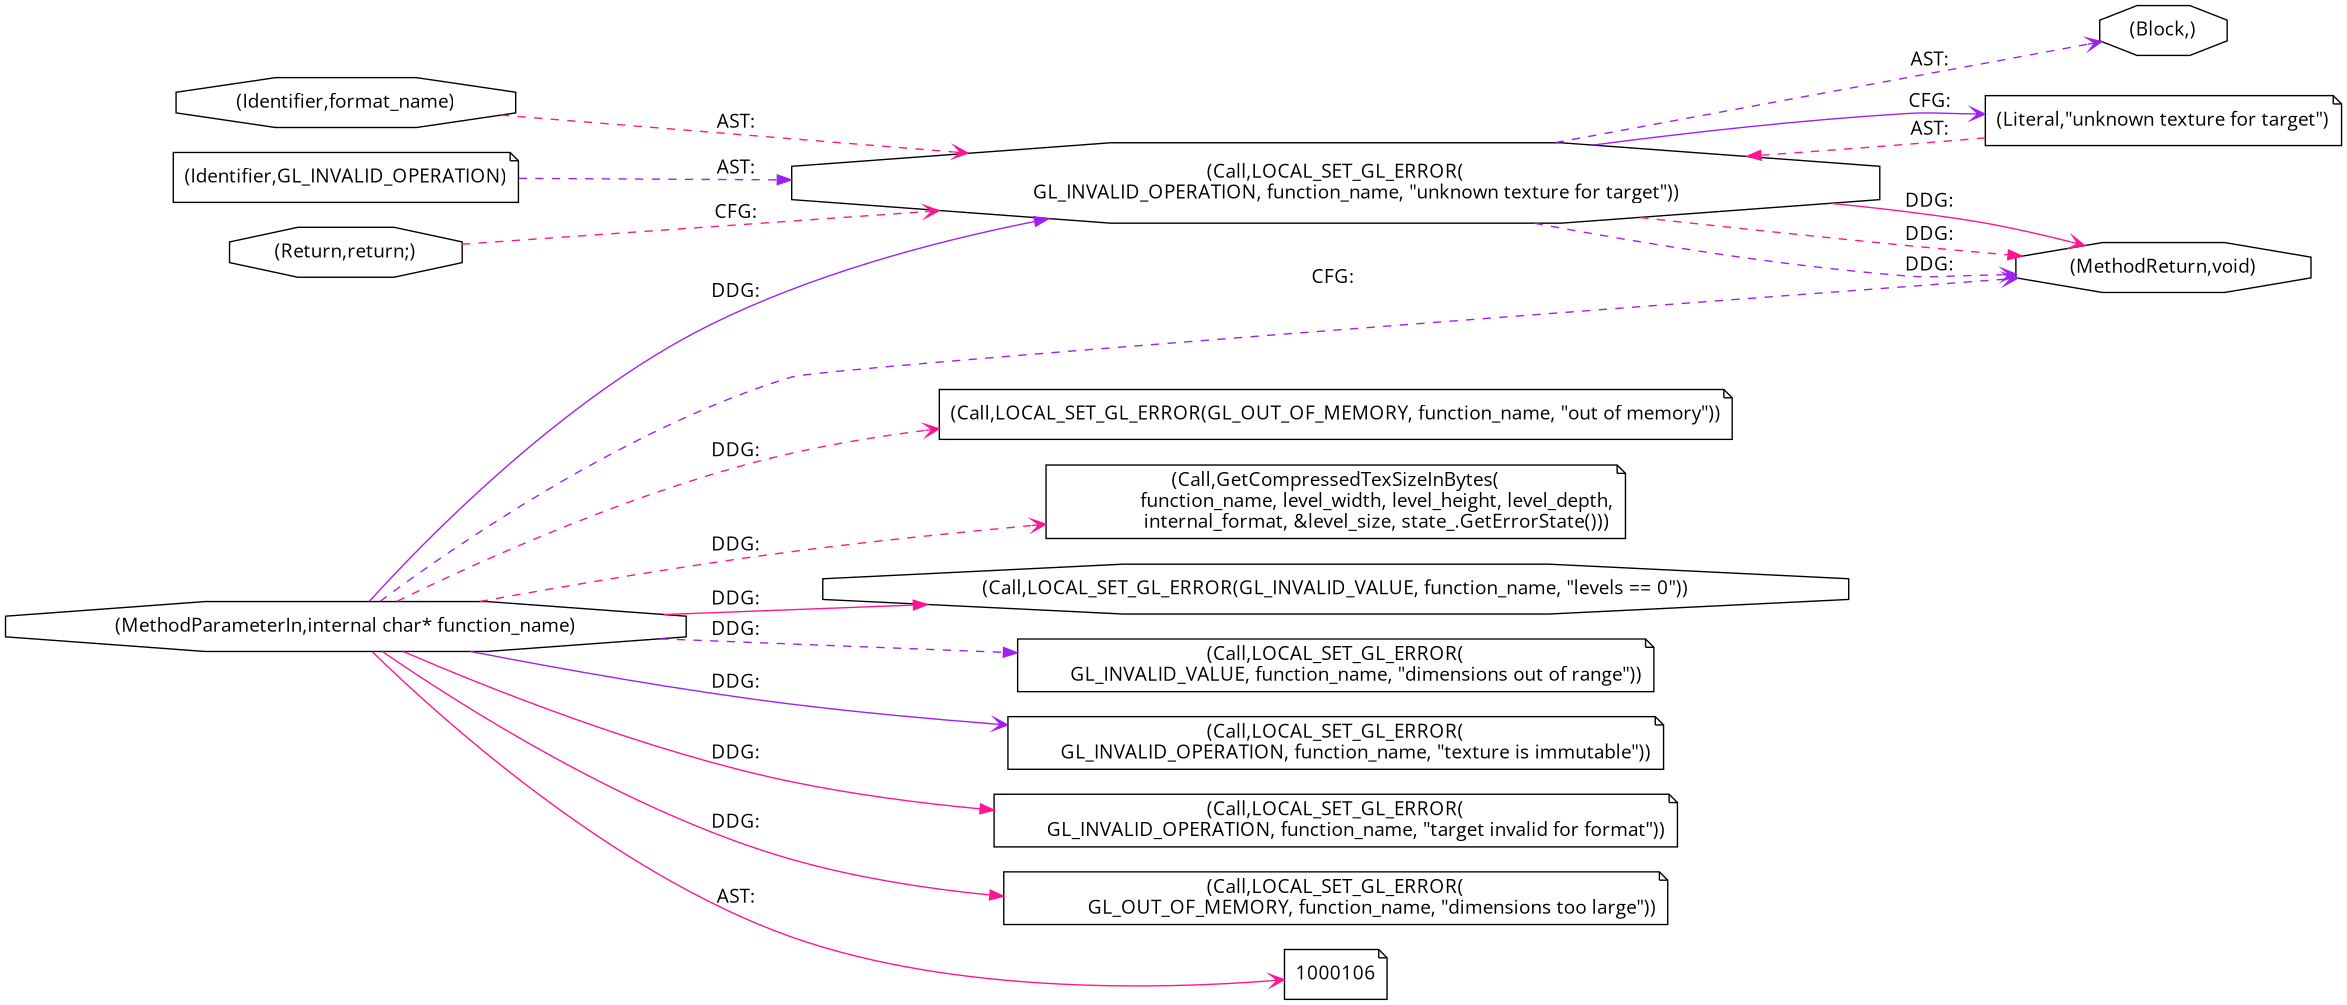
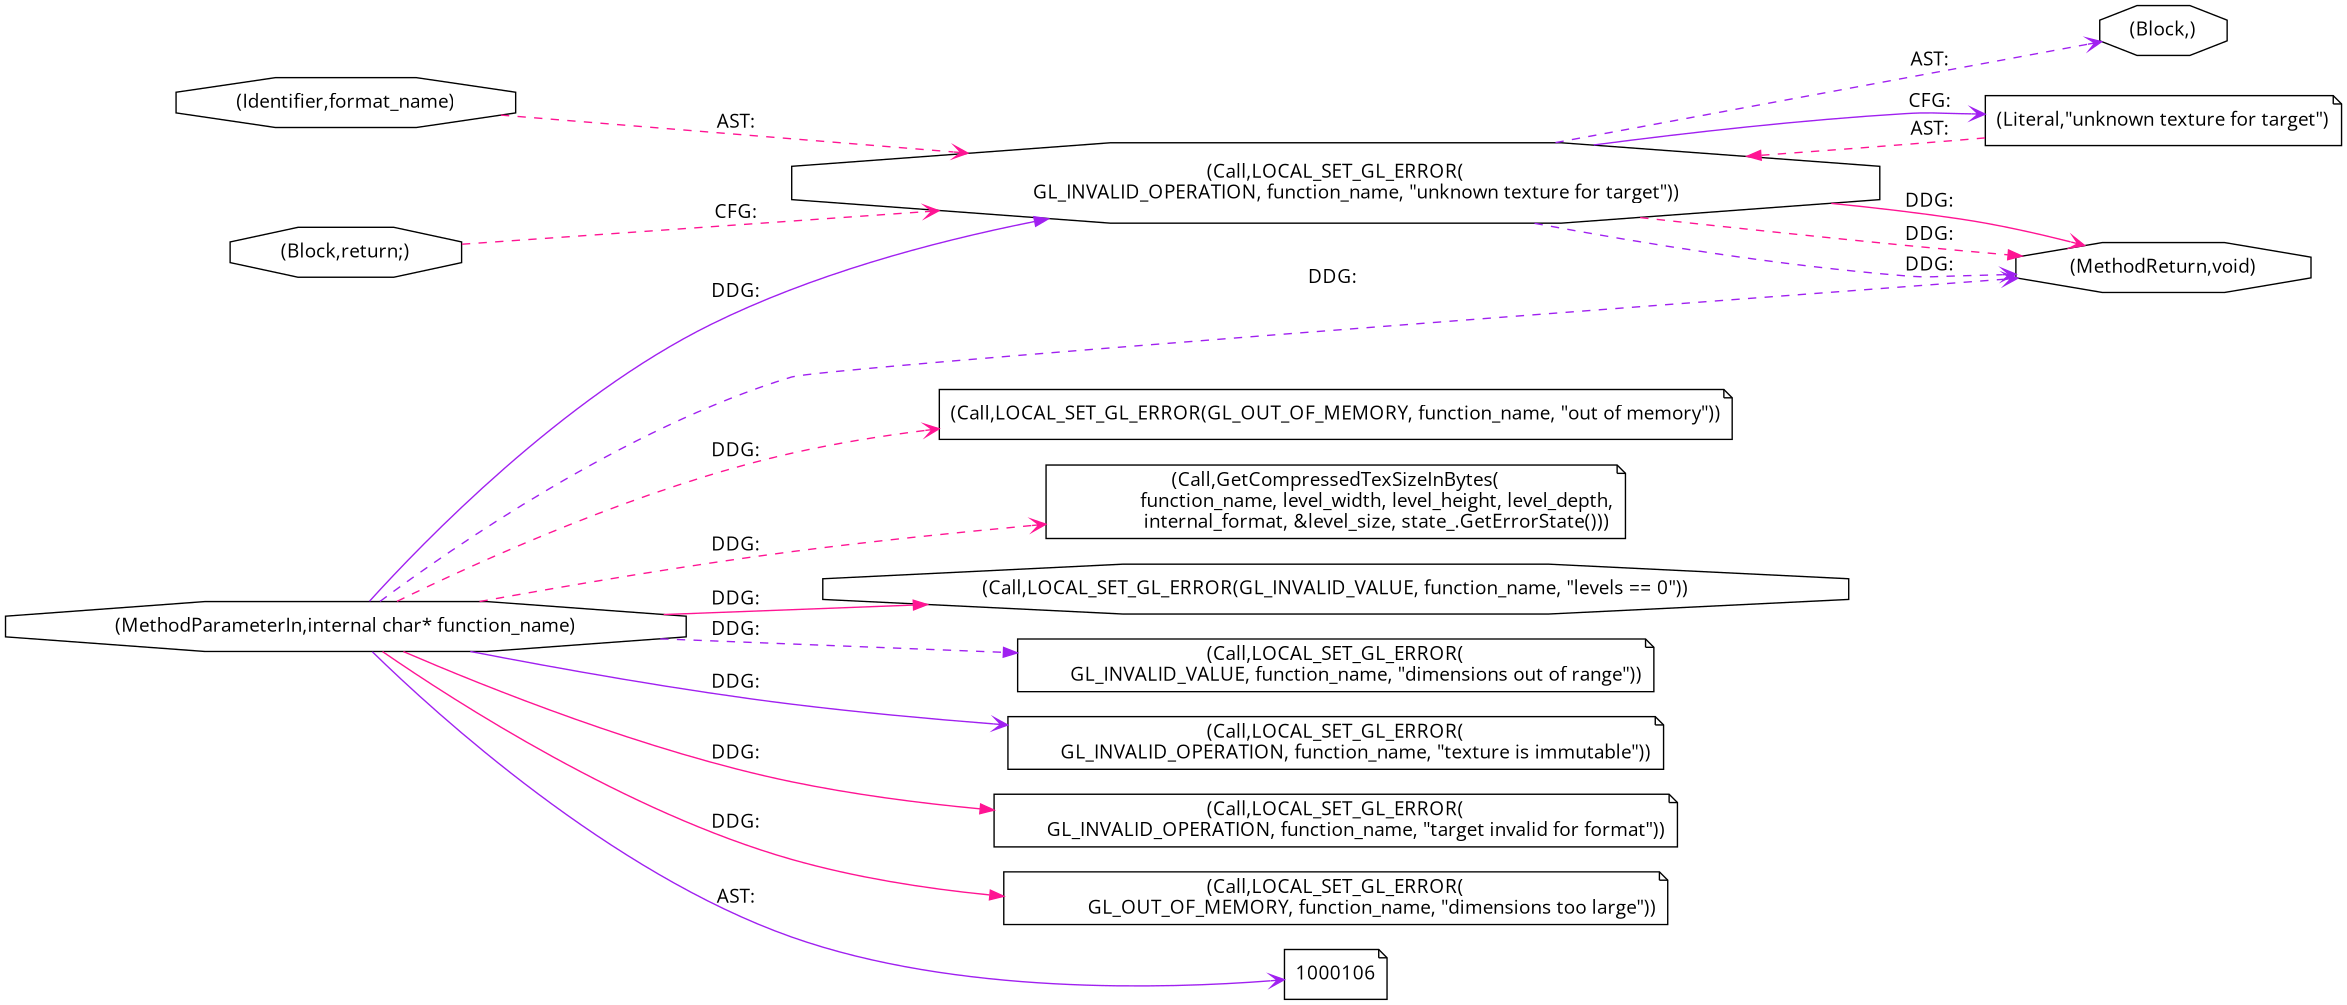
(346, 177) -> none
(346, 252) -> (346, 252)
(1336, 278) -> (1336, 278)
(779, 932) -> (779, 932)
